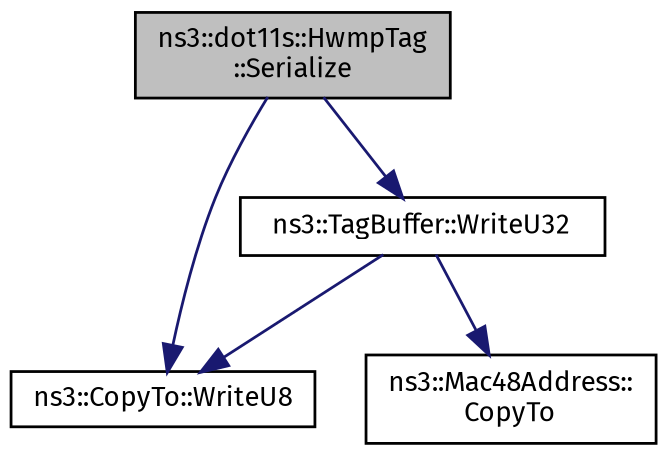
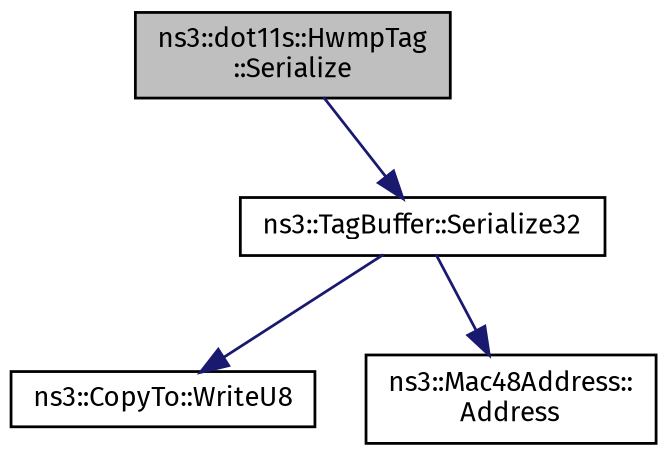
(208, 216) -> none
(423, 227) -> (423, 227)
(511, 399) -> (511, 399)
